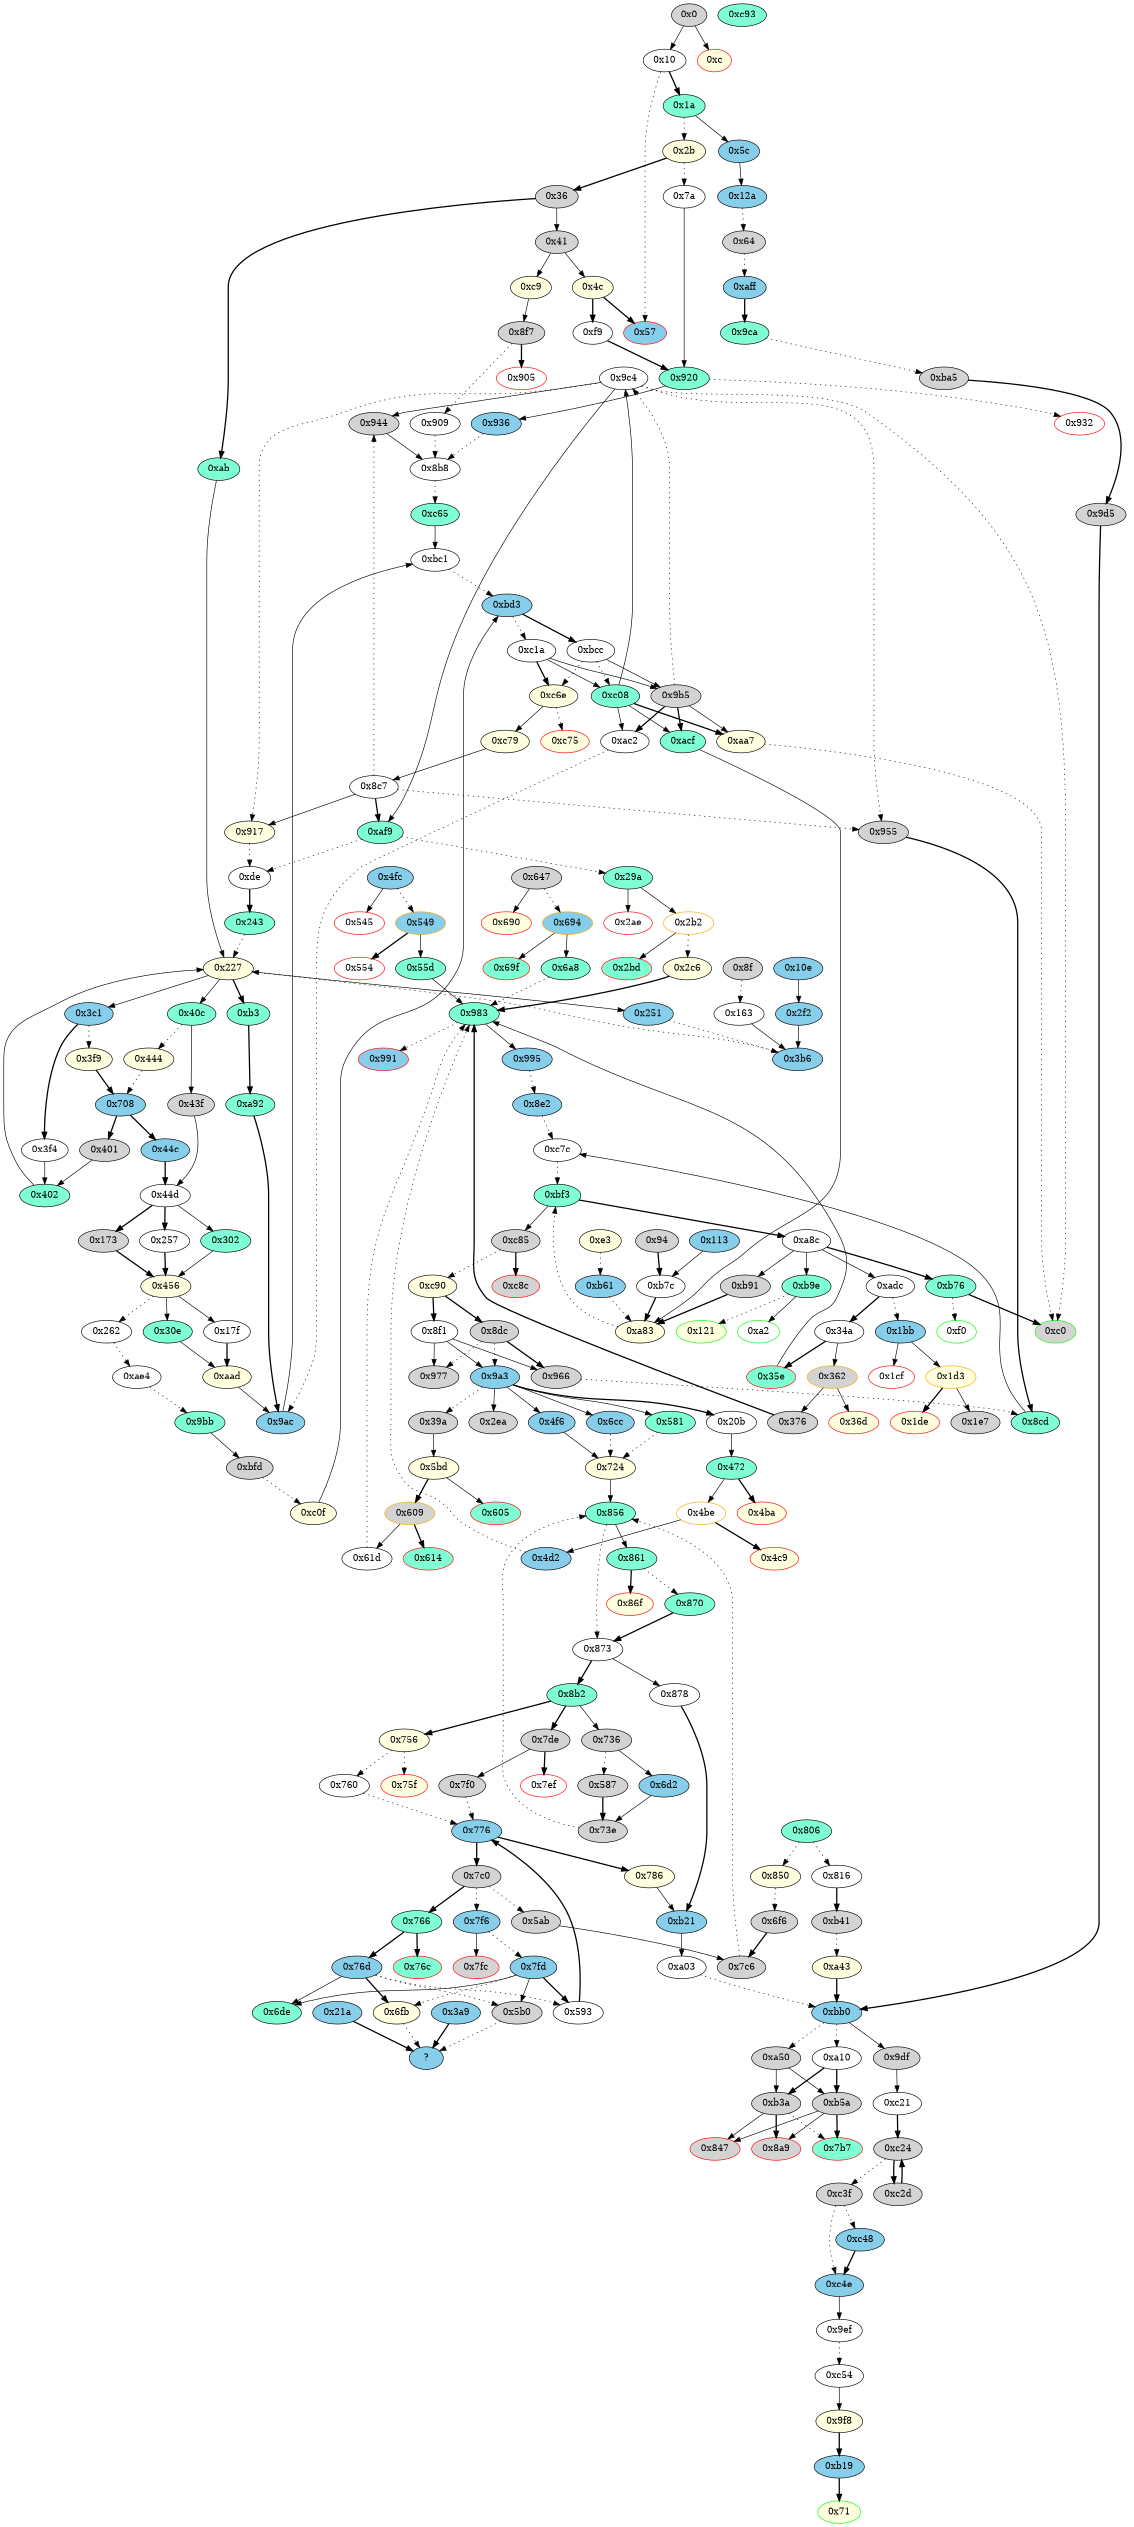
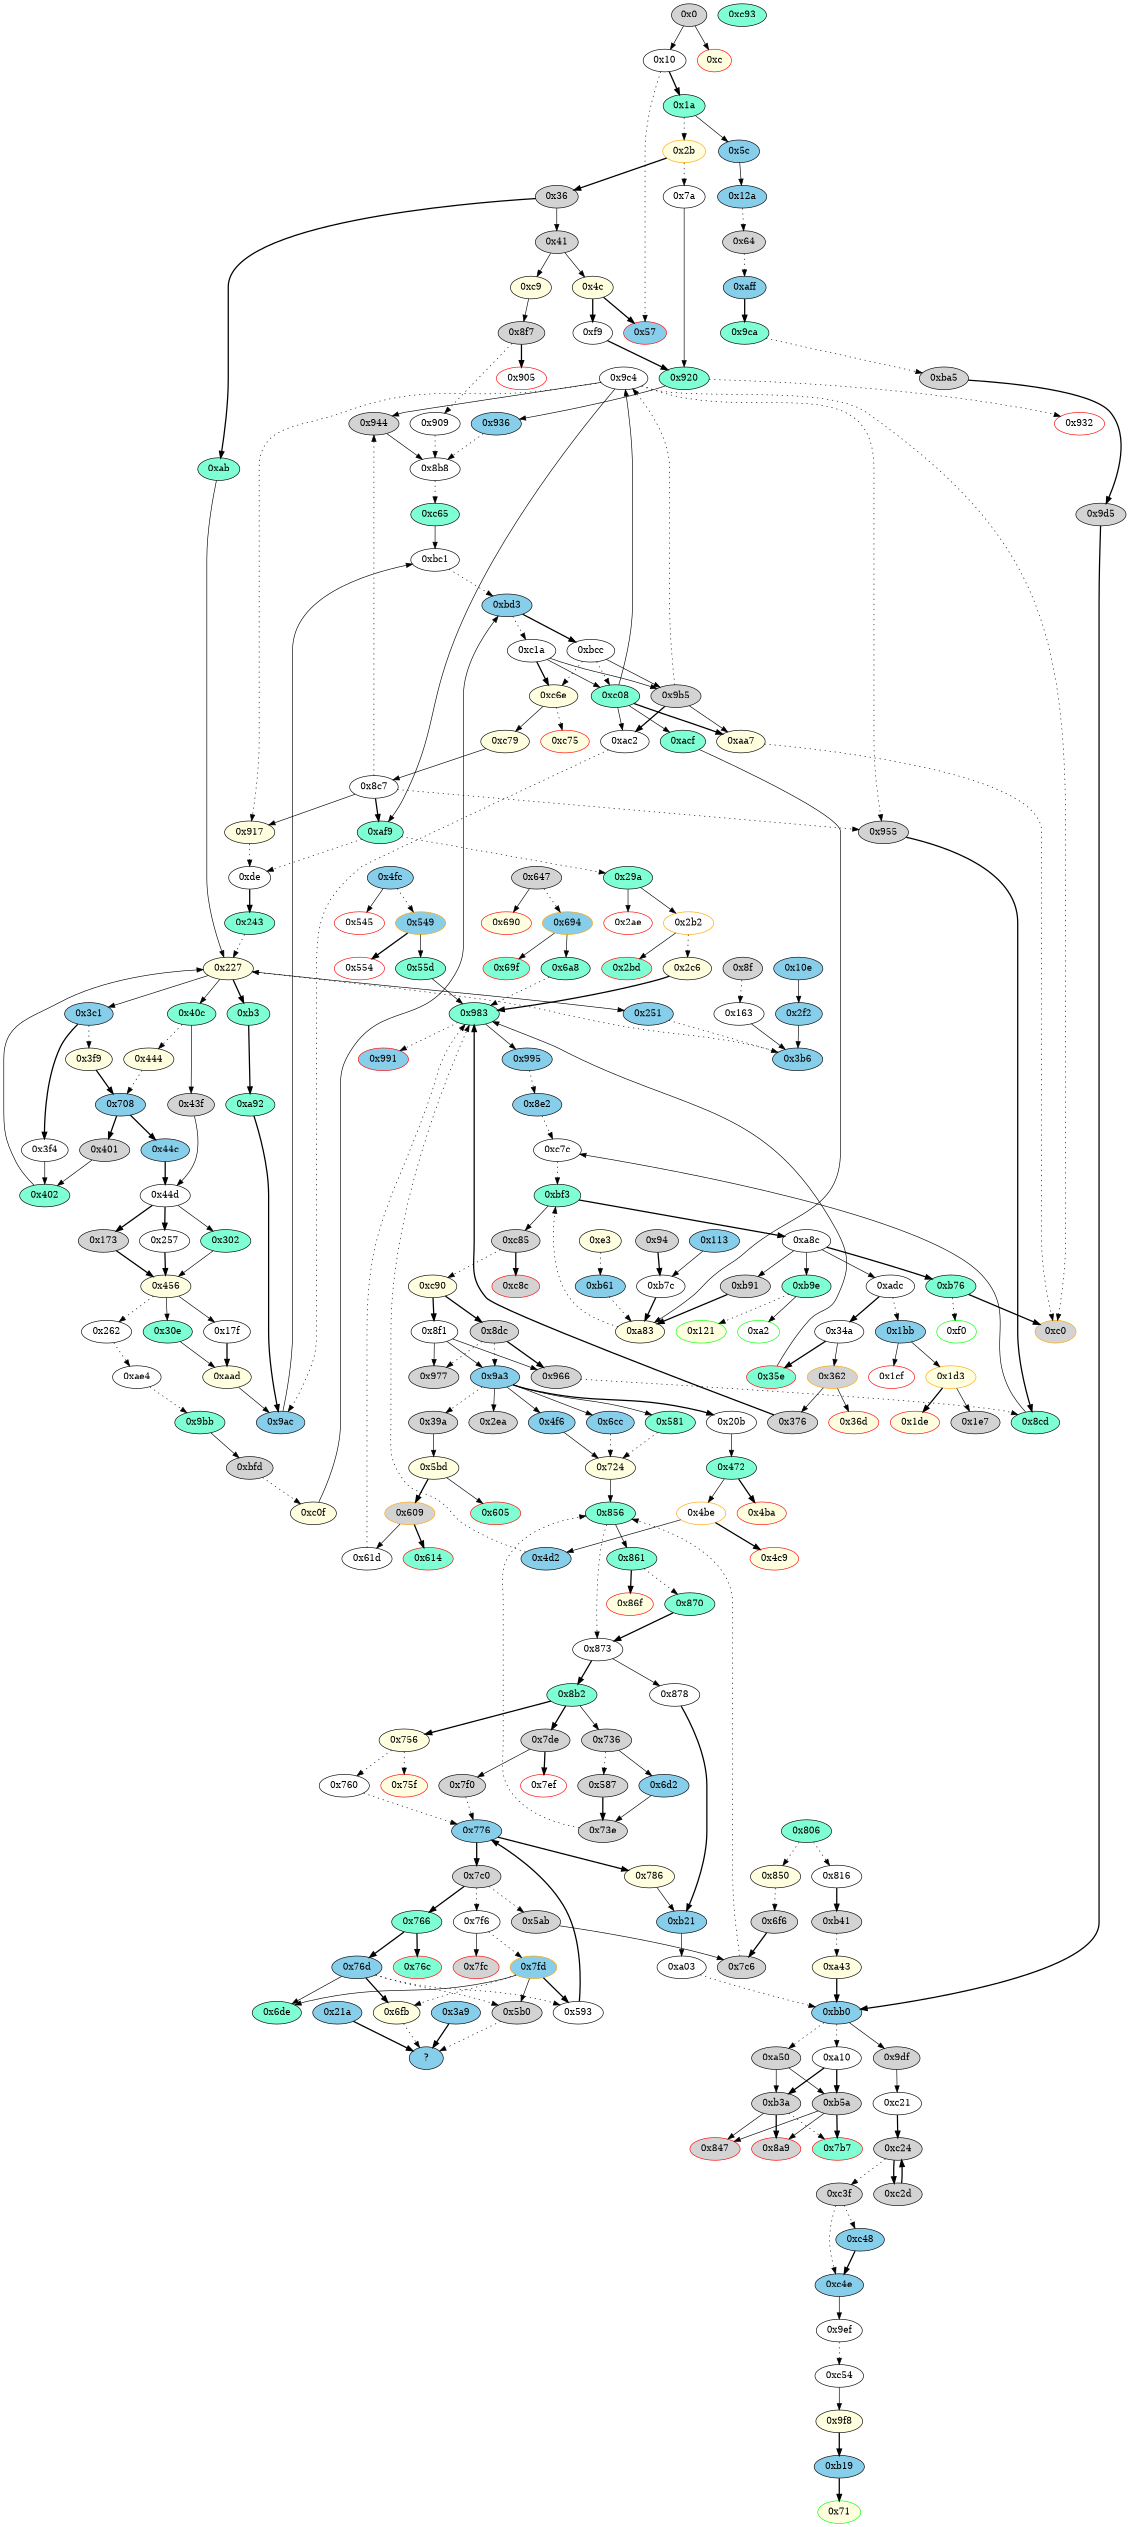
(684, 151) -> (684, 151)
(679, 715) -> none
(1056, 1332) -> (1056, 1332)
(477, 1922) -> (477, 1922)
(533, 1967) -> (533, 1967)
